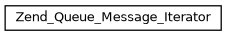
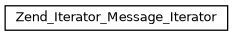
(113, 18) -> (116, 18)
